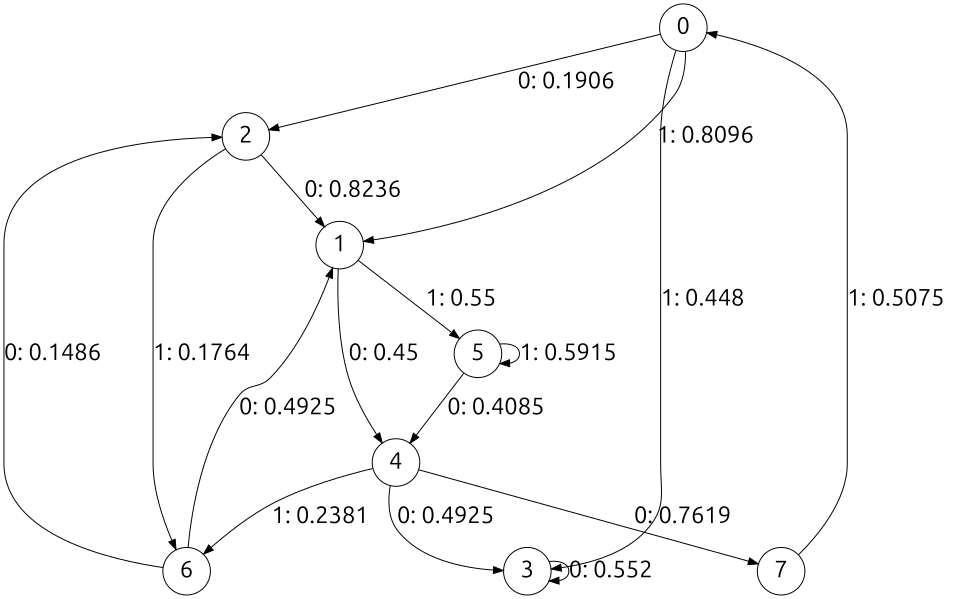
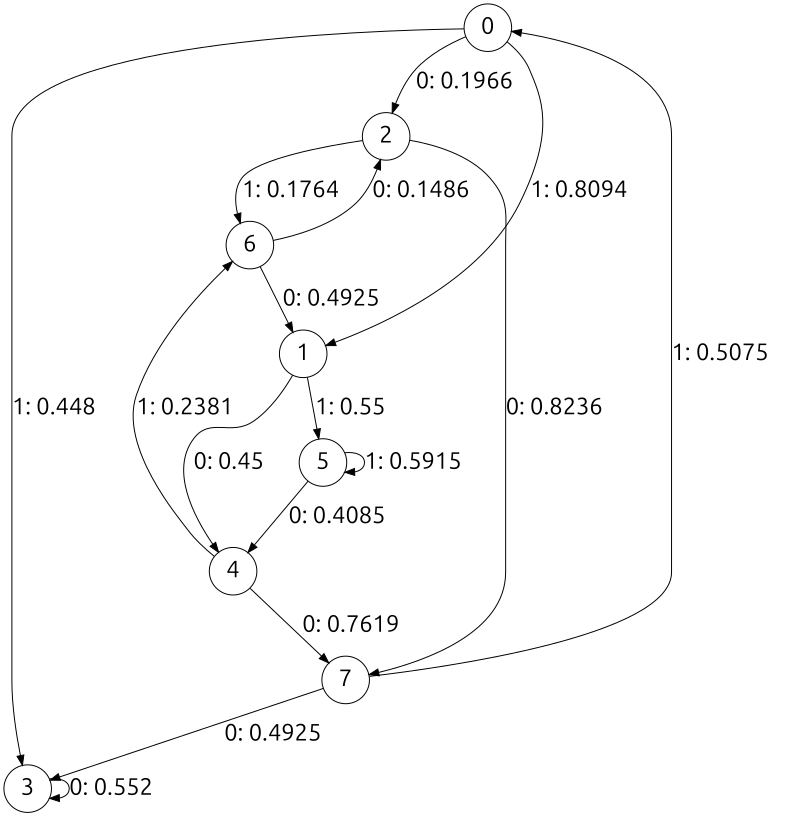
(574, 82) -> (473, 82)
(713, 136) -> (587, 191)
(290, 187) -> (506, 415)
(420, 550) -> (191, 733)
